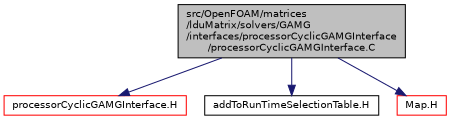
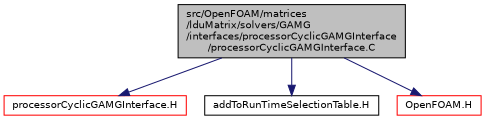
(422, 105) -> (439, 105)
